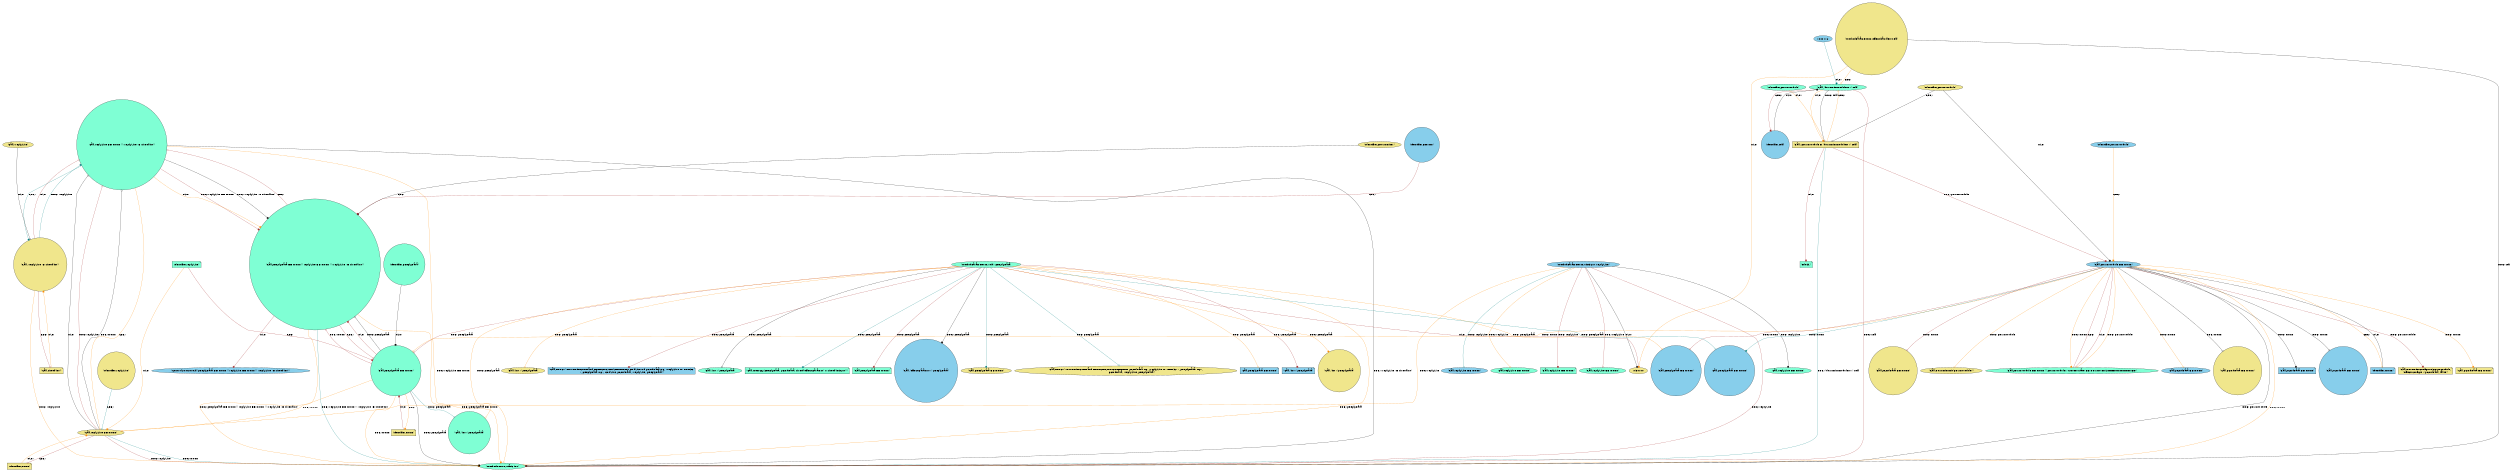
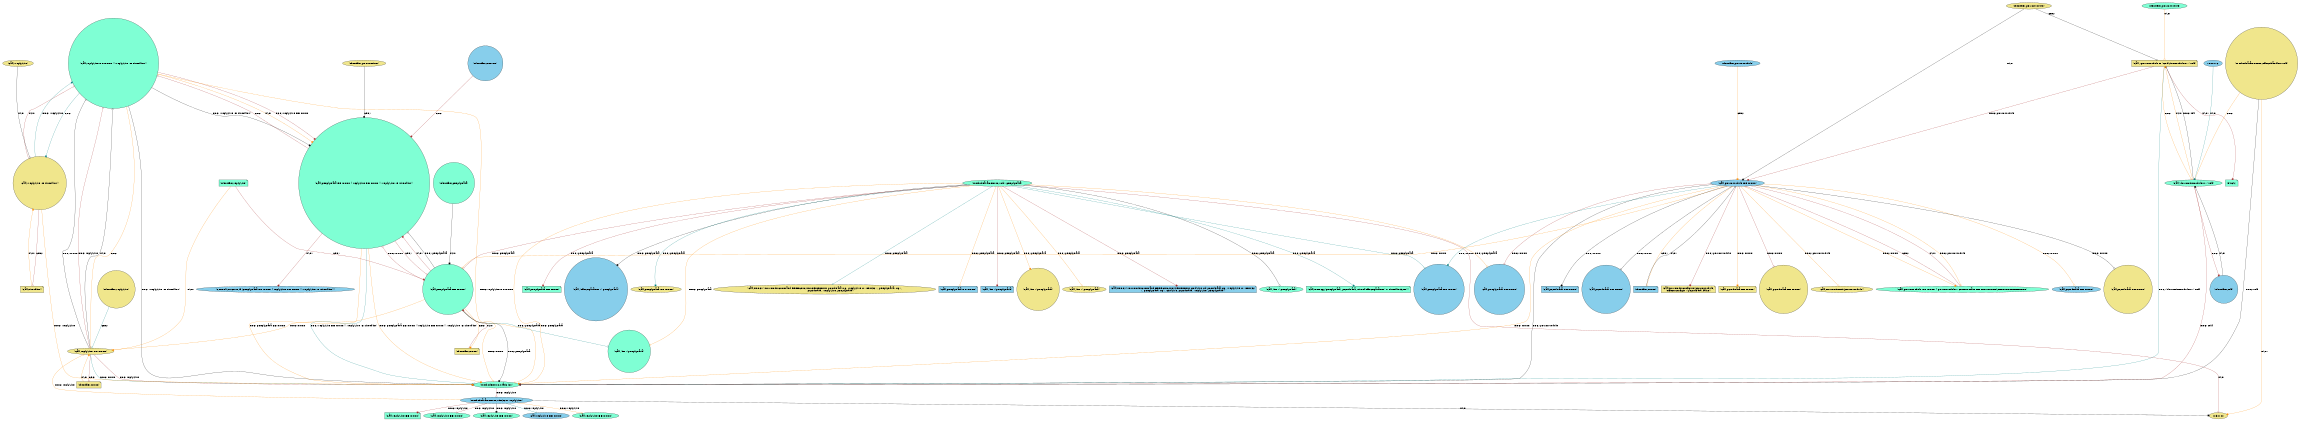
(1826, 145) -> (2164, 63)
(1418, 458) -> (496, 392)
